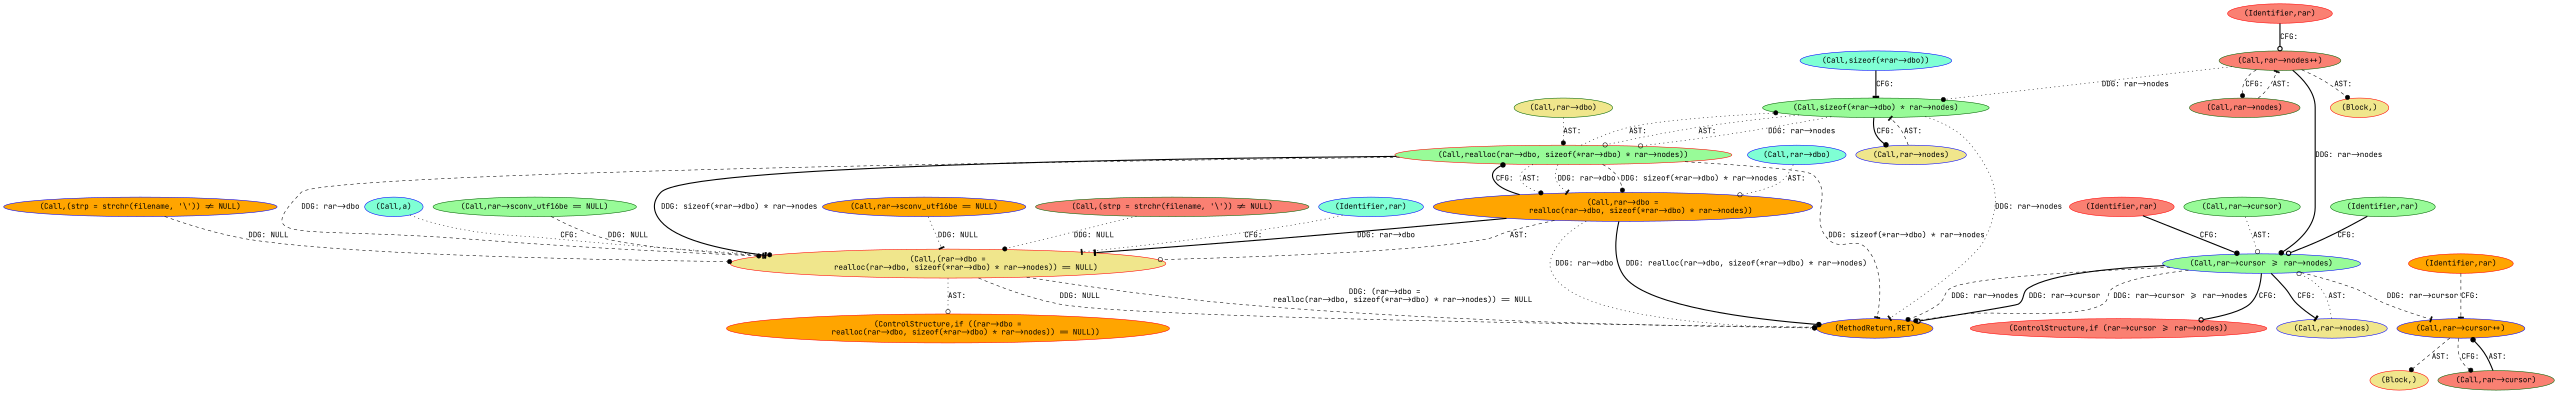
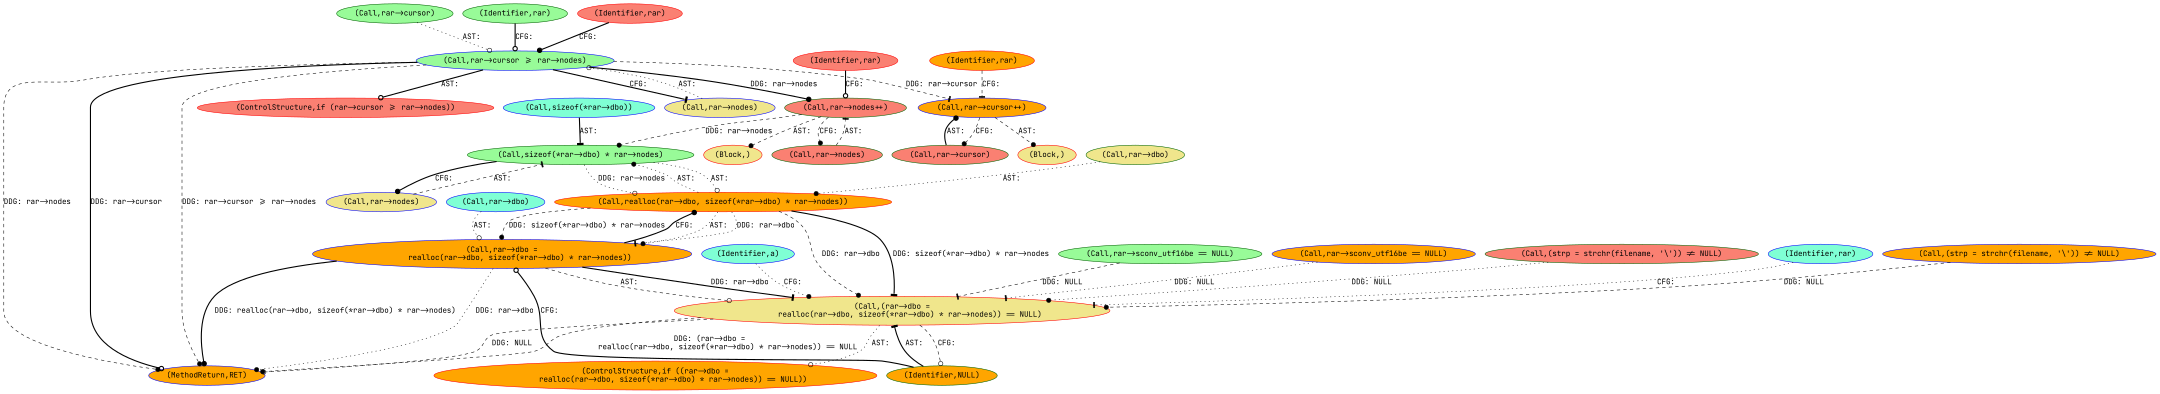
(2089, 83) -> (711, 126)
(1887, 84) -> (591, 131)
(1563, 155) -> (723, 202)
(2315, 163) -> (698, 80)
(1822, 198) -> none
(394, 207) -> (748, 254)
(1991, 223) -> none
(2270, 296) -> (452, 84)
none -> (942, 376)
